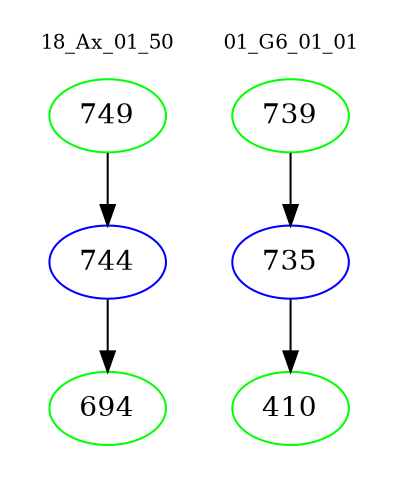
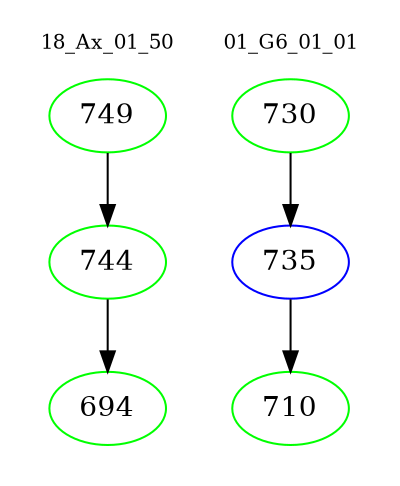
(291, 116) -> (291, 116)
(108, 262) -> (108, 262)
(291, 408) -> (291, 408)
